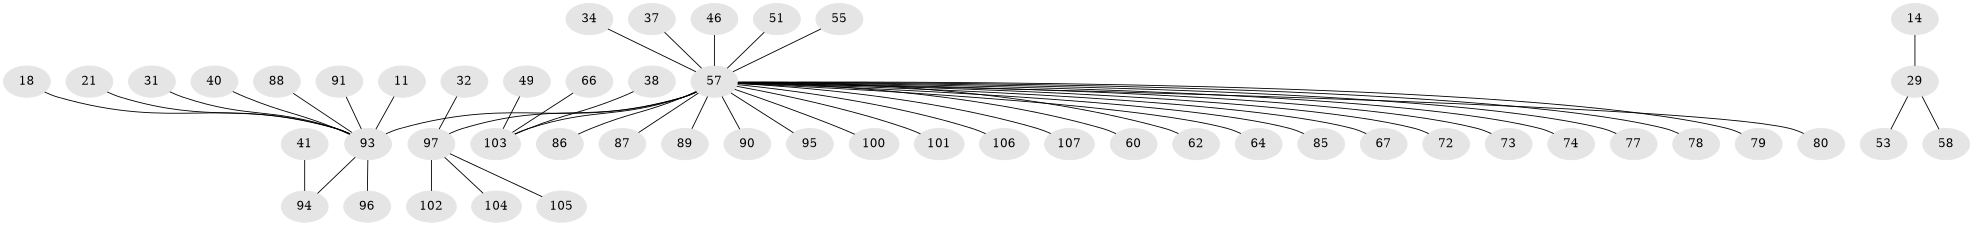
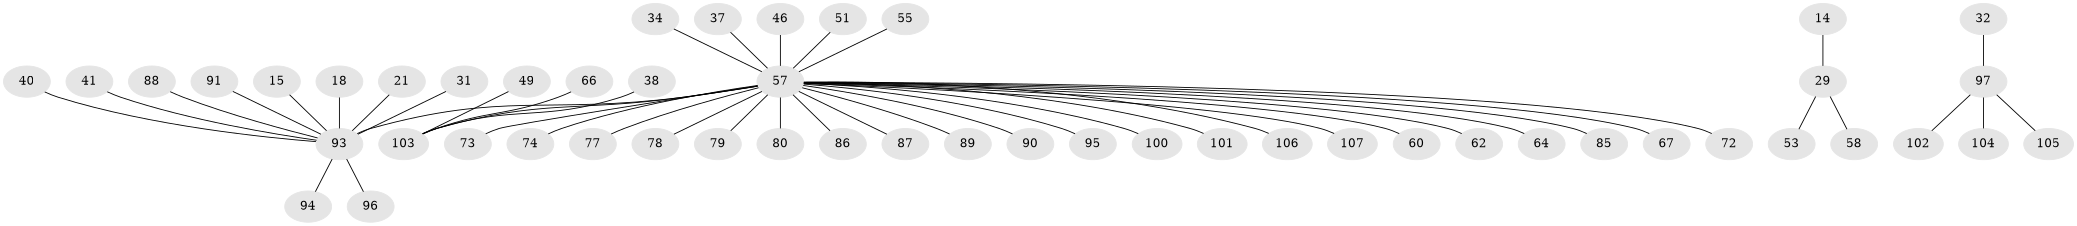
(402, 82) -> (277, 82)
(573, 113) -> none
(305, 175) -> (211, 121)
